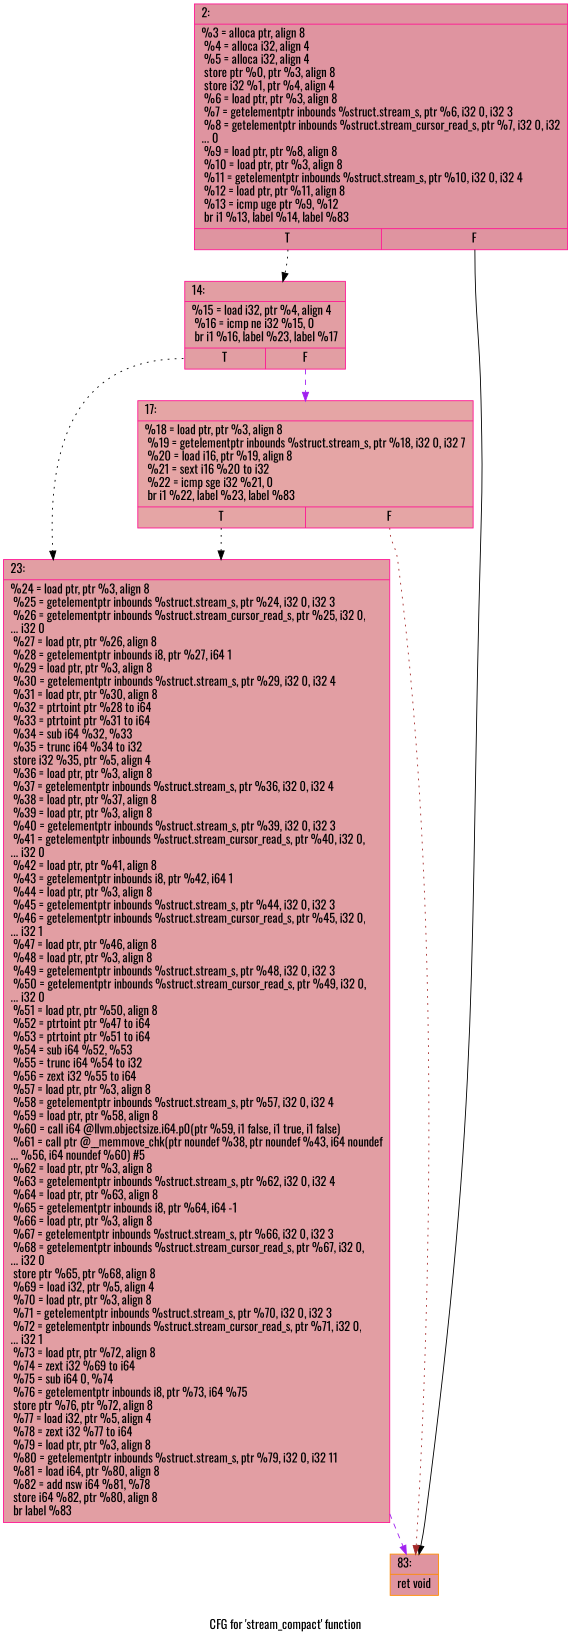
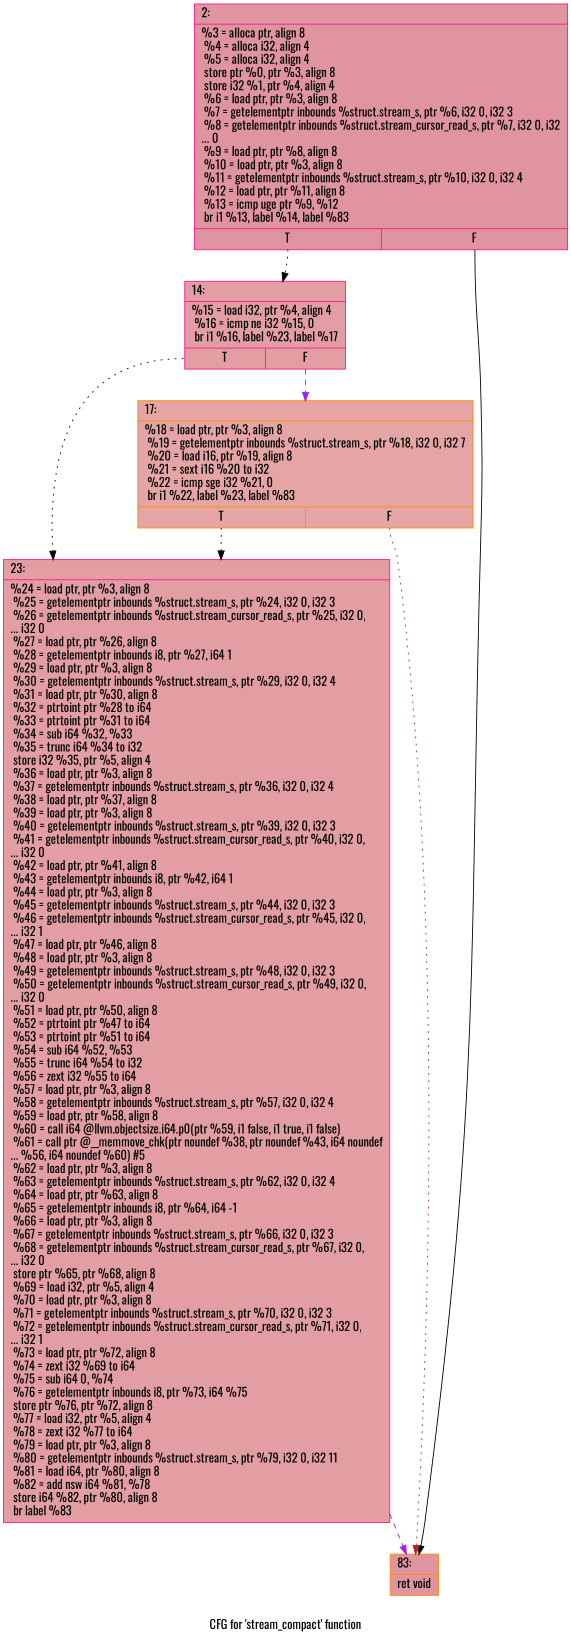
(305, 464) -> (305, 464)
